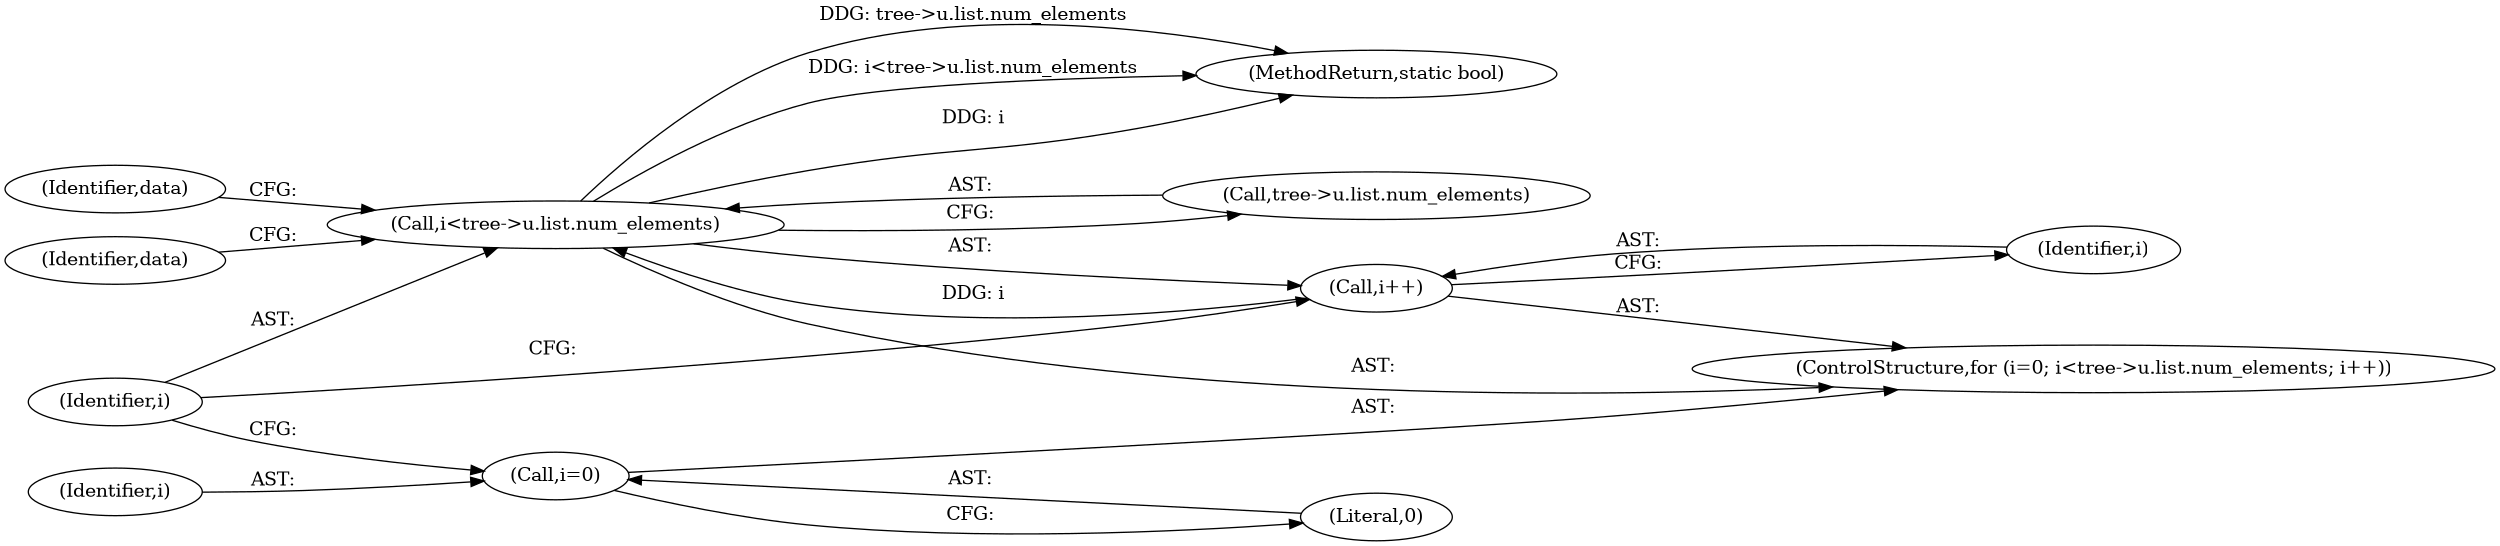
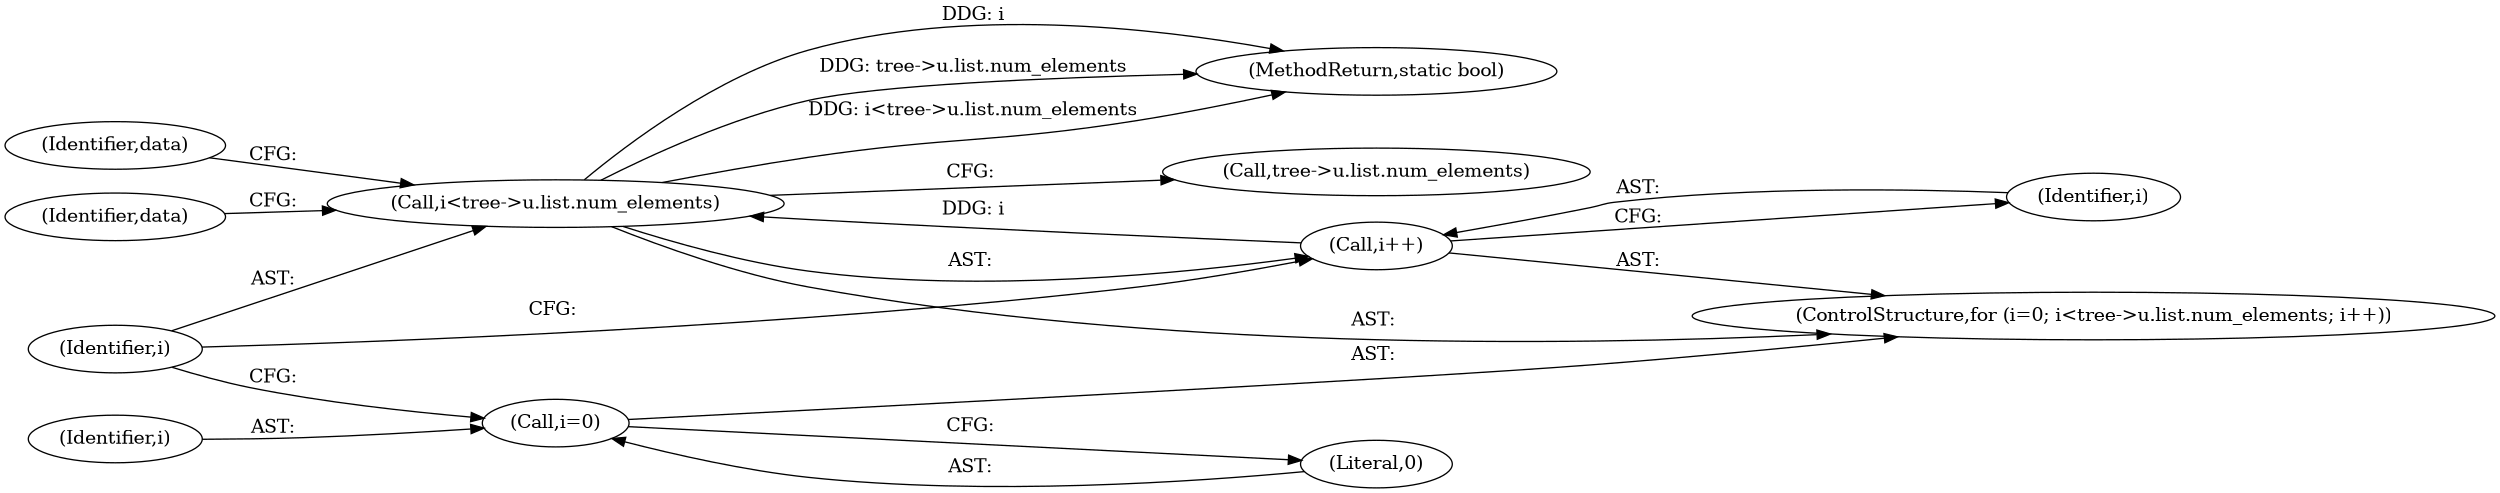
(951, 198) -> none
